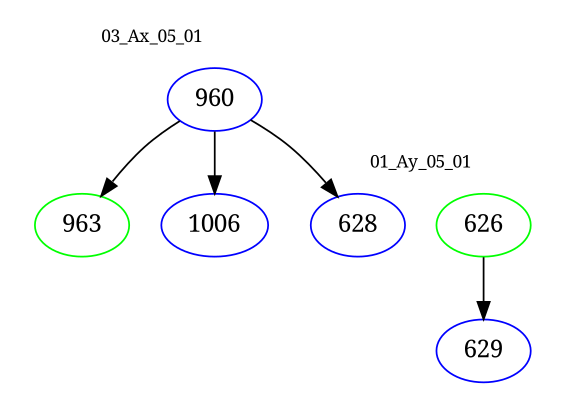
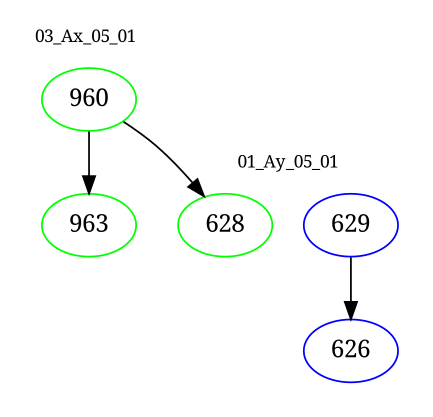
(215, 100) -> (89, 100)
(215, 225) -> none
(358, 225) -> (225, 225)
(484, 225) -> (351, 351)
(484, 280) -> (351, 280)
